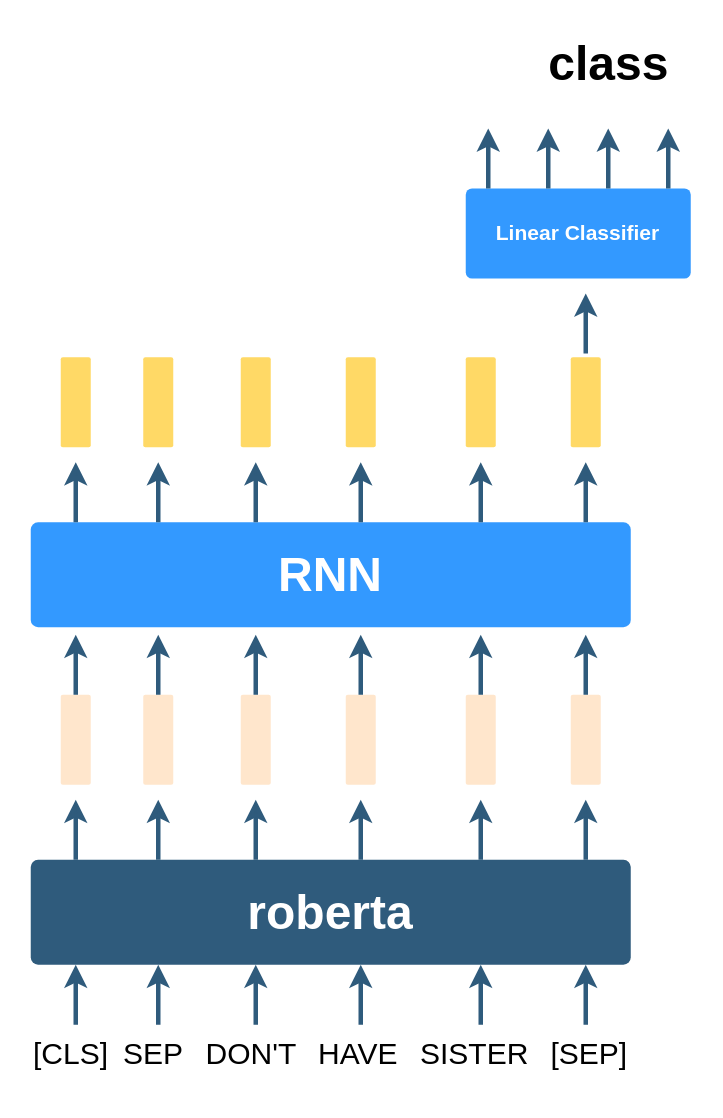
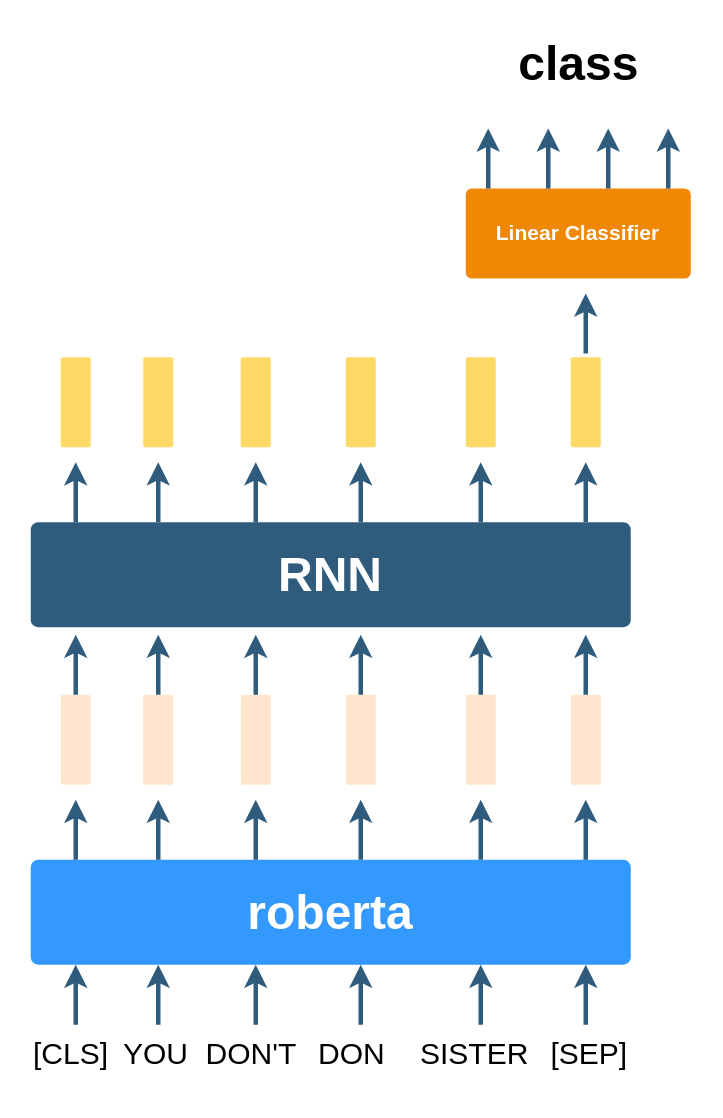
(608, 46) -> (578, 46)
(578, 233) -> (578, 233)
(331, 575) -> (331, 575)
(331, 912) -> (331, 912)
(139, 1047) -> (139, 1047)
(339, 1047) -> (334, 1047)
